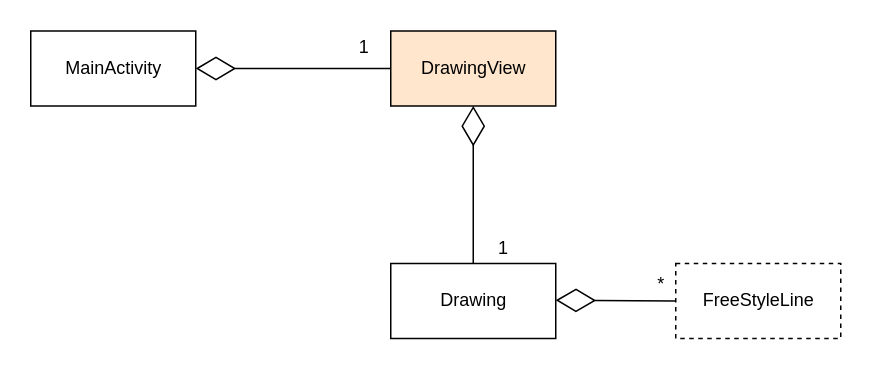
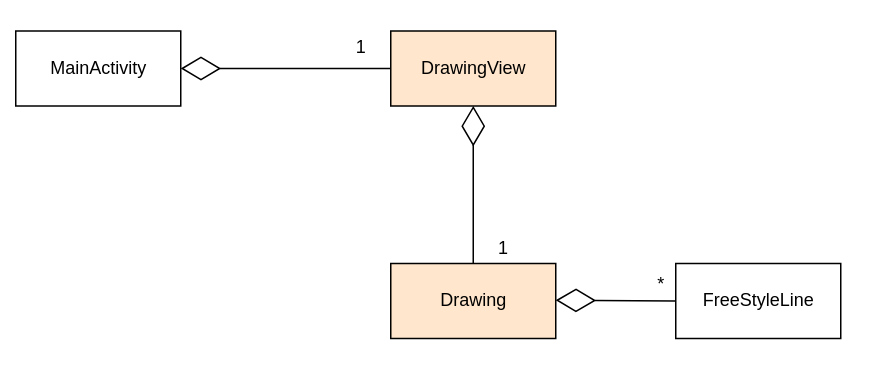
(113, 68) -> (98, 68)
(473, 301) -> (473, 301)
(758, 301) -> (758, 301)
